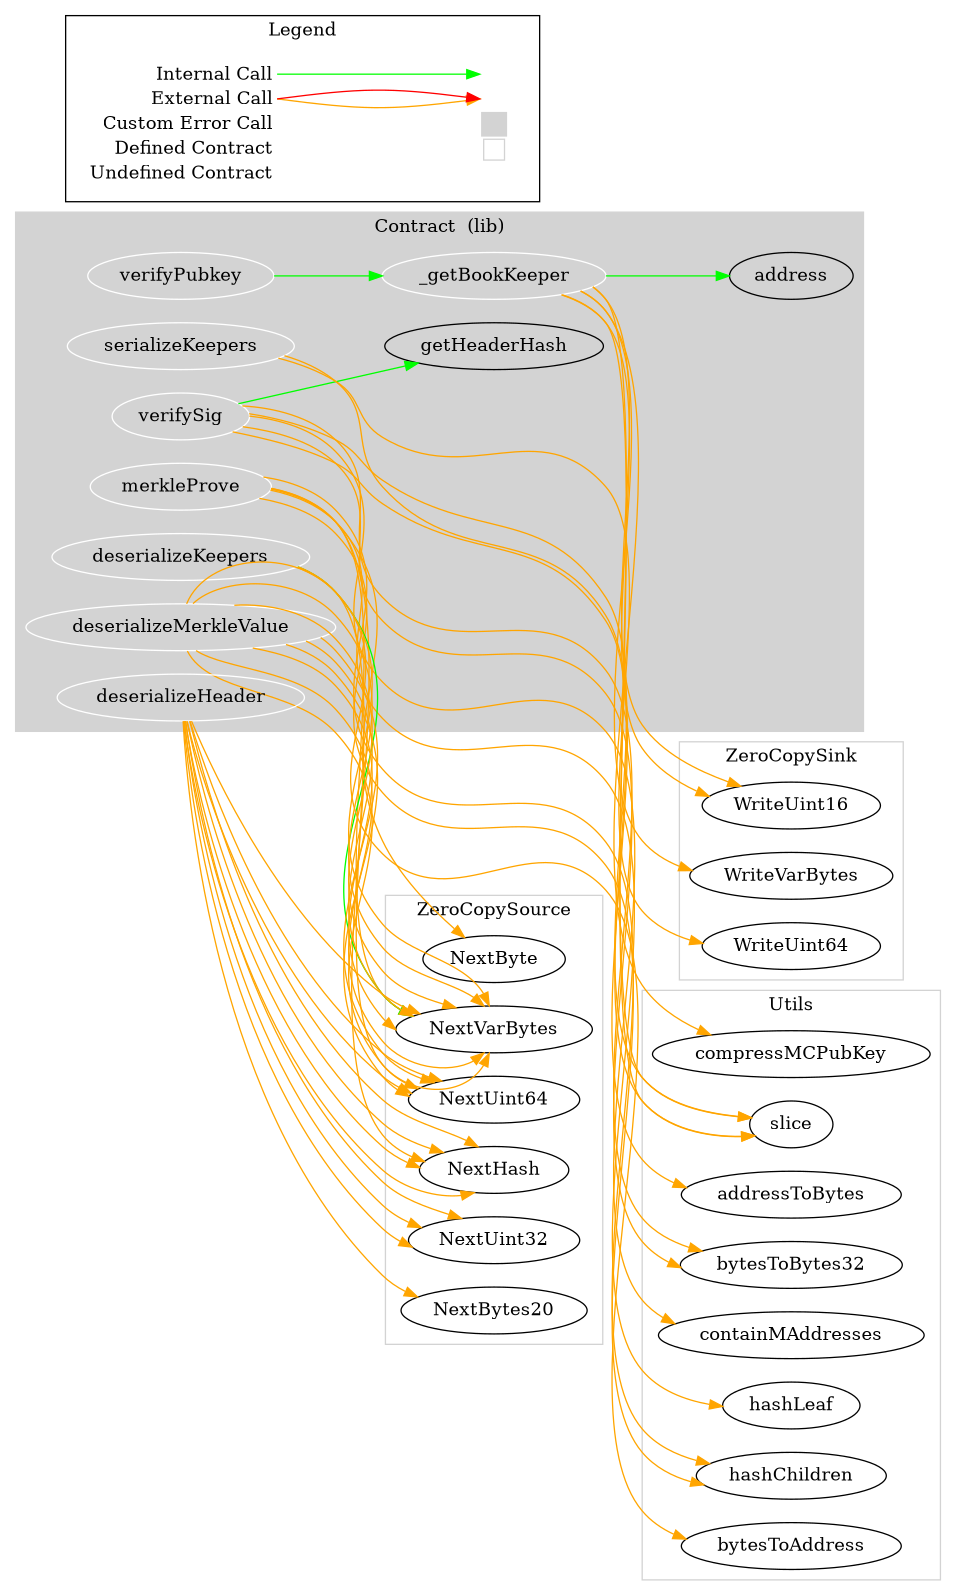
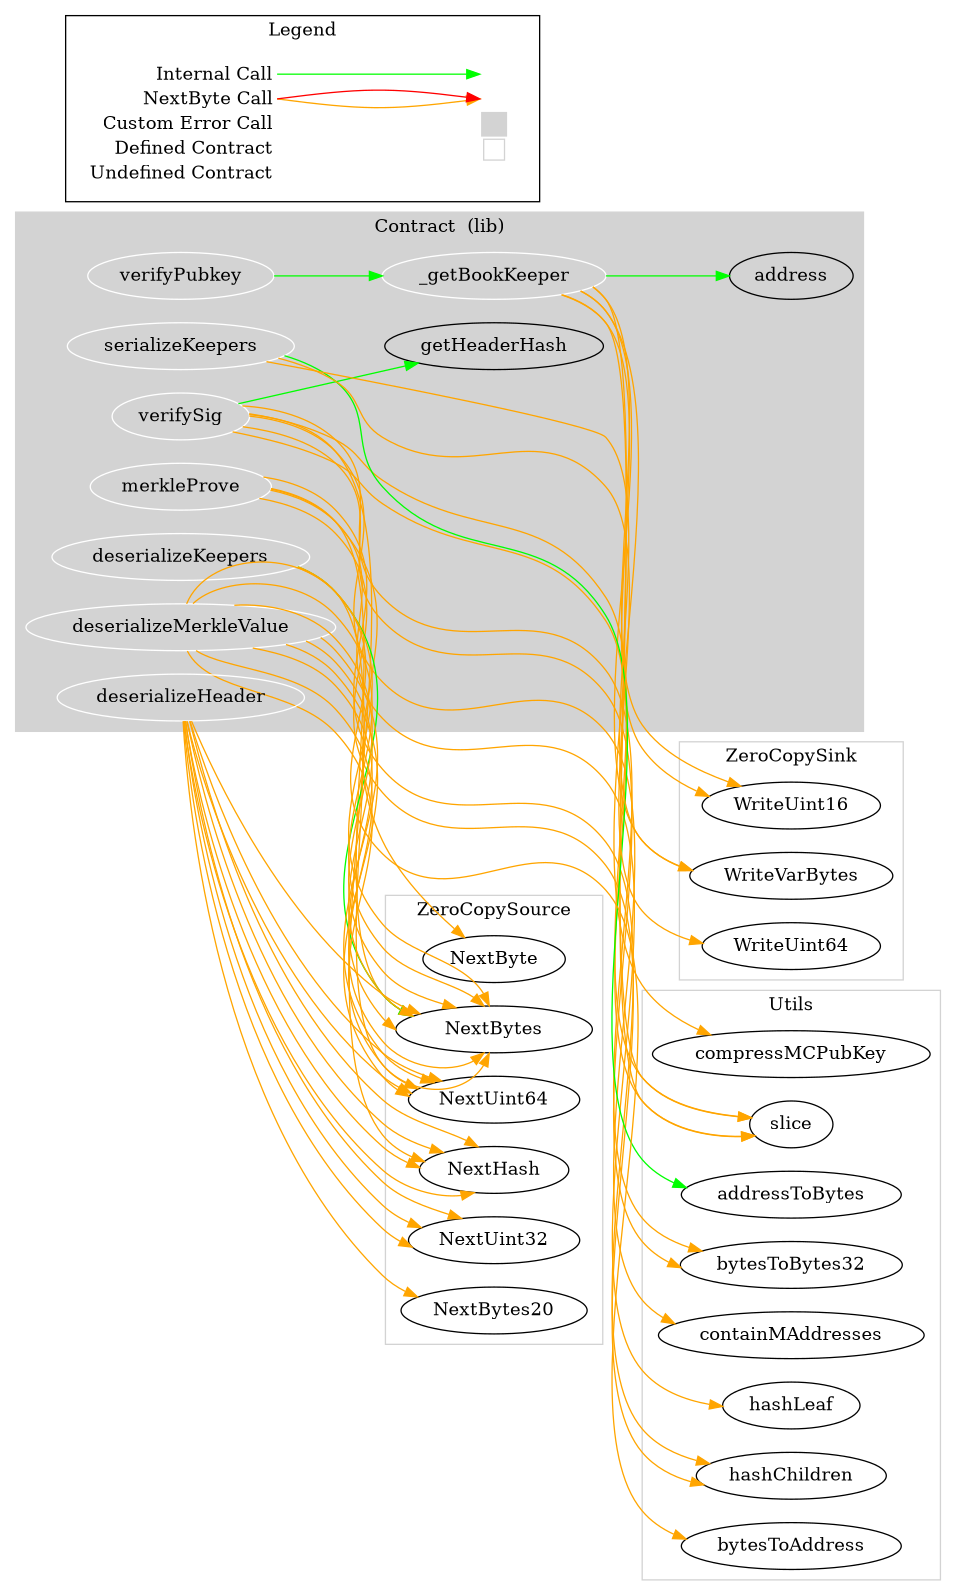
(212, 99) -> (208, 99)
none -> (612, 450)
(624, 689) -> (624, 689)
(362, 810) -> (363, 763)
(494, 1029) -> (494, 1029)
